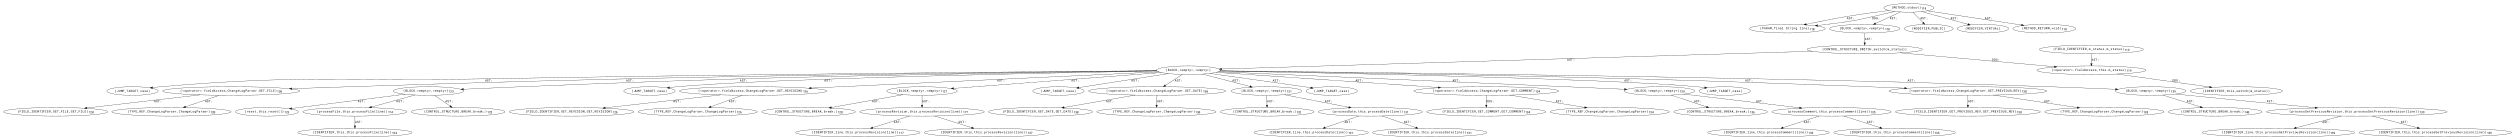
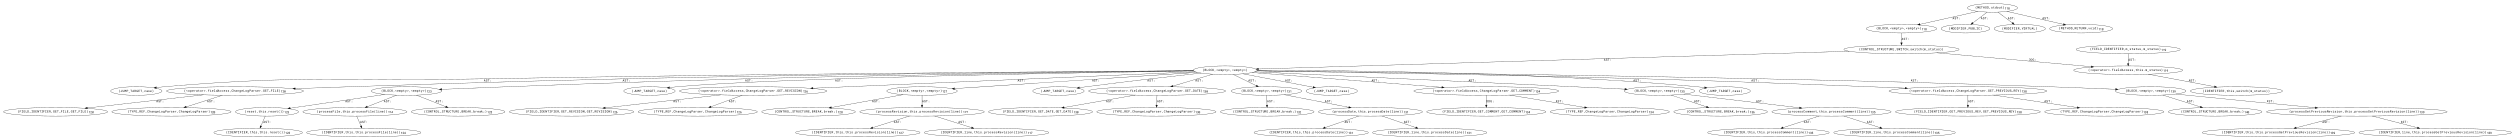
(1787, 29) -> none
(2177, 81) -> (2194, 81)
none -> (258, 133)
